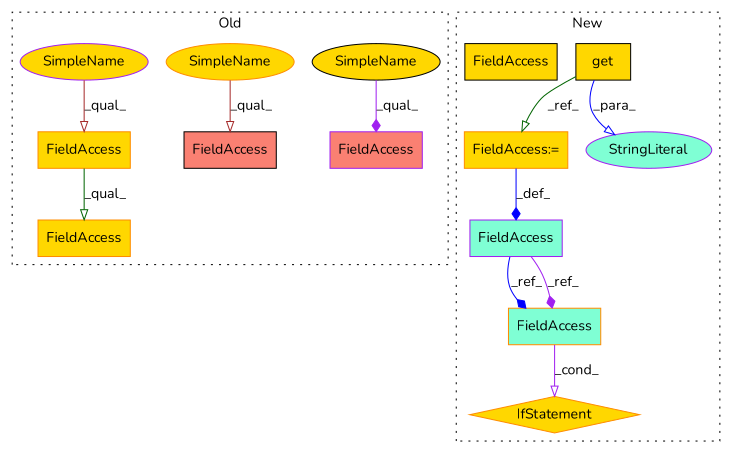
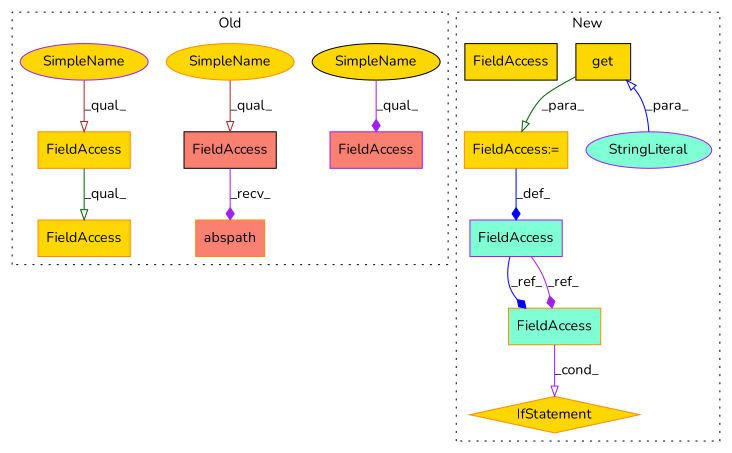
(563, 106) -> (563, 106)
(591, 107) -> (645, 109)
none -> (230, 238)
